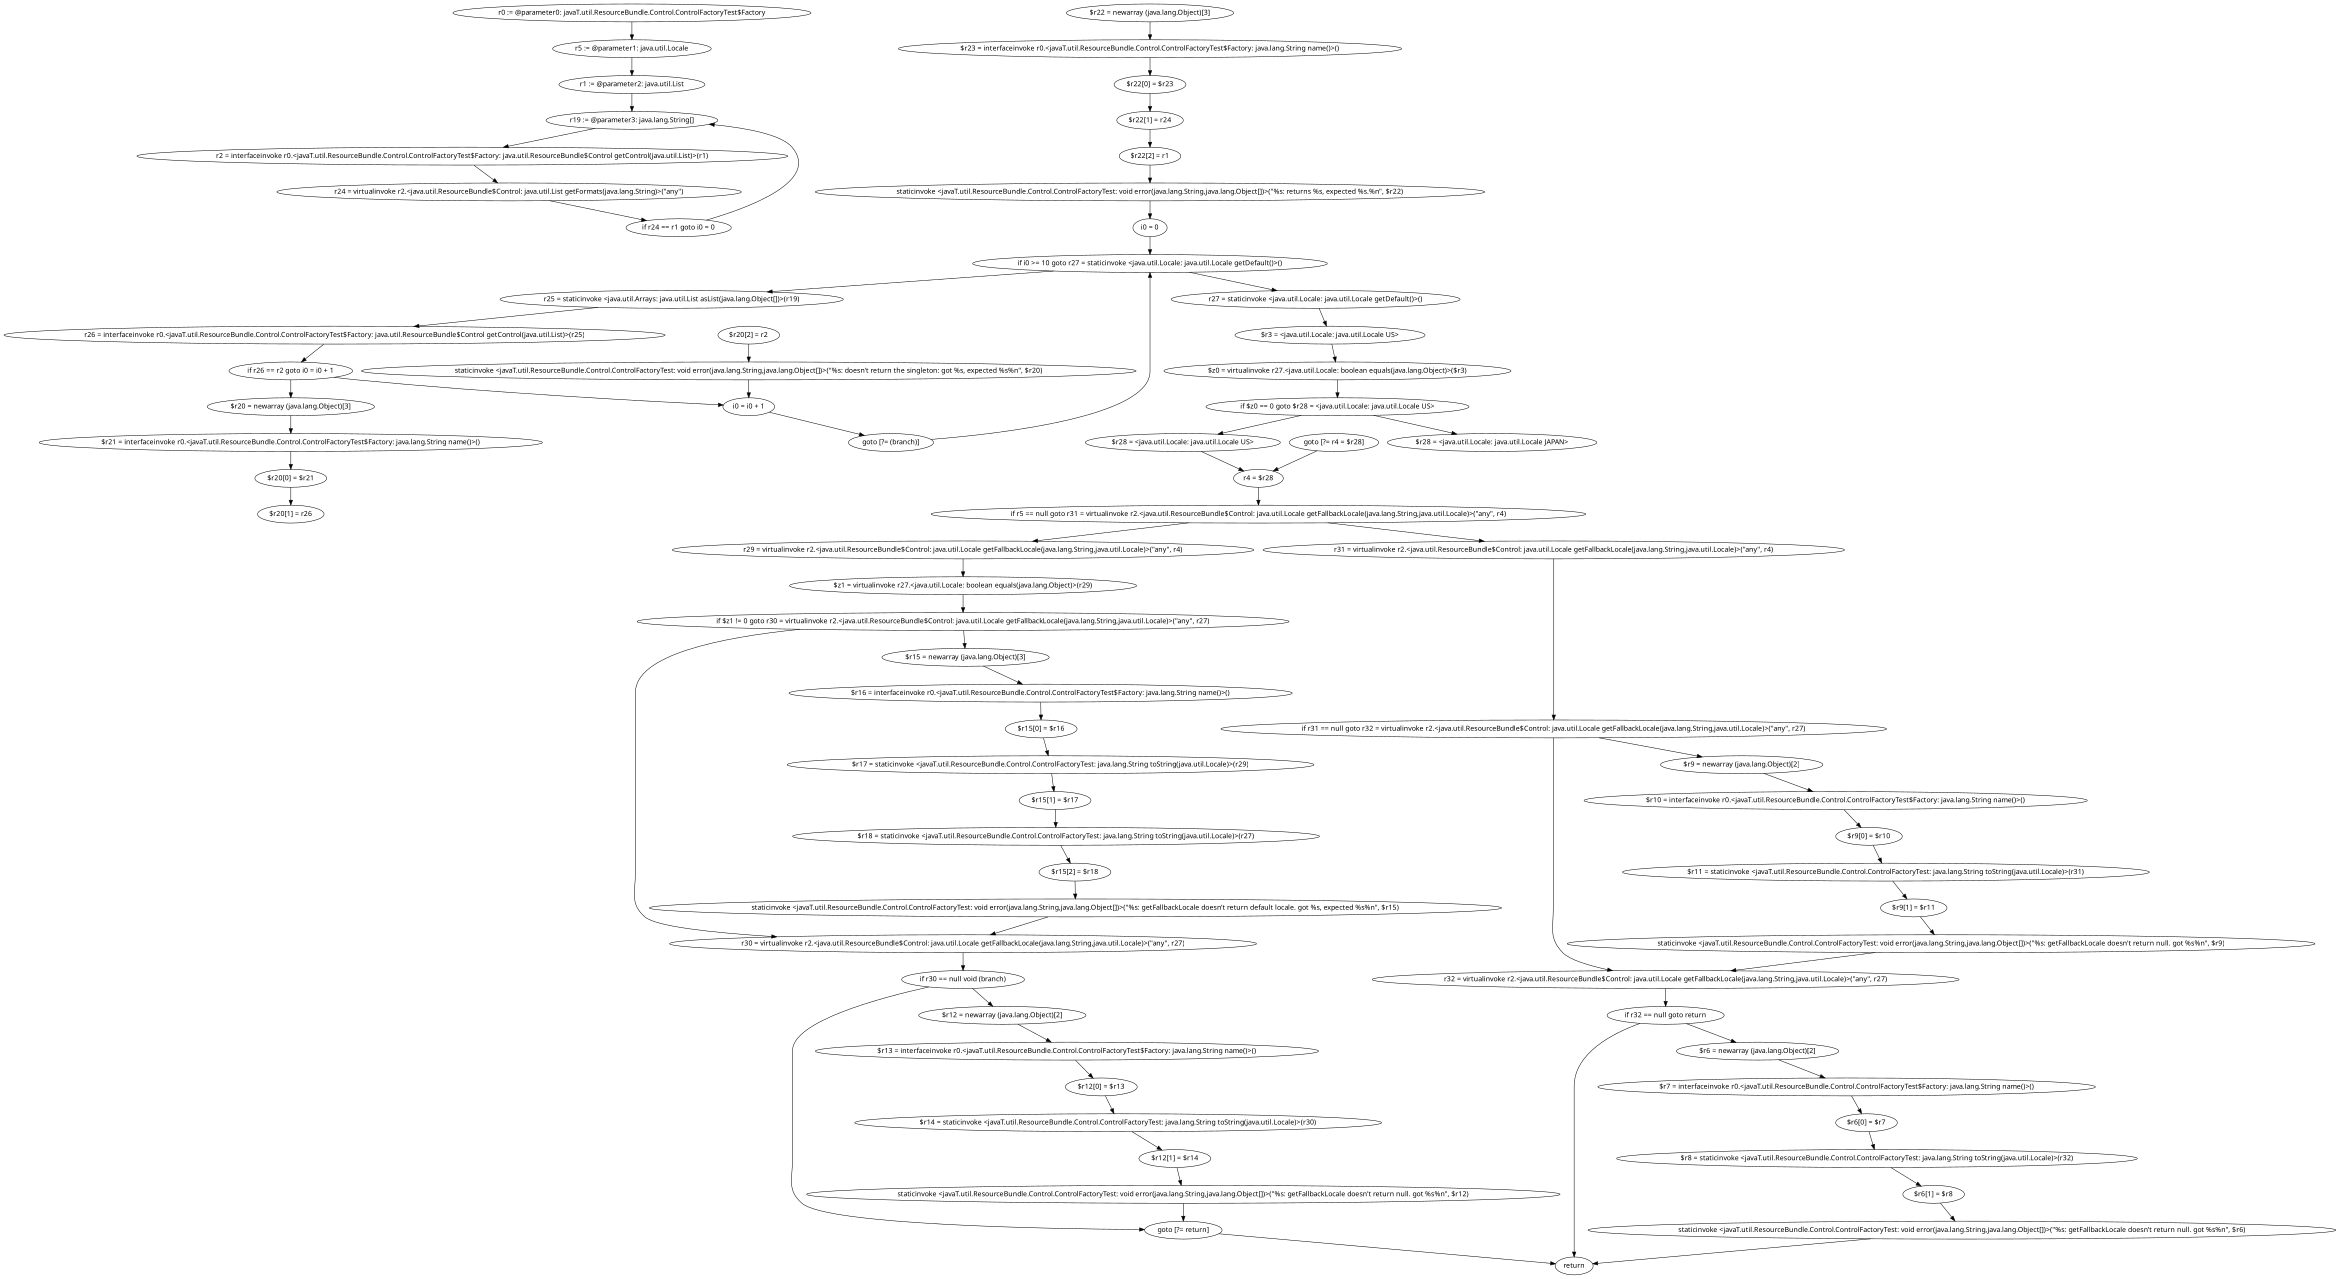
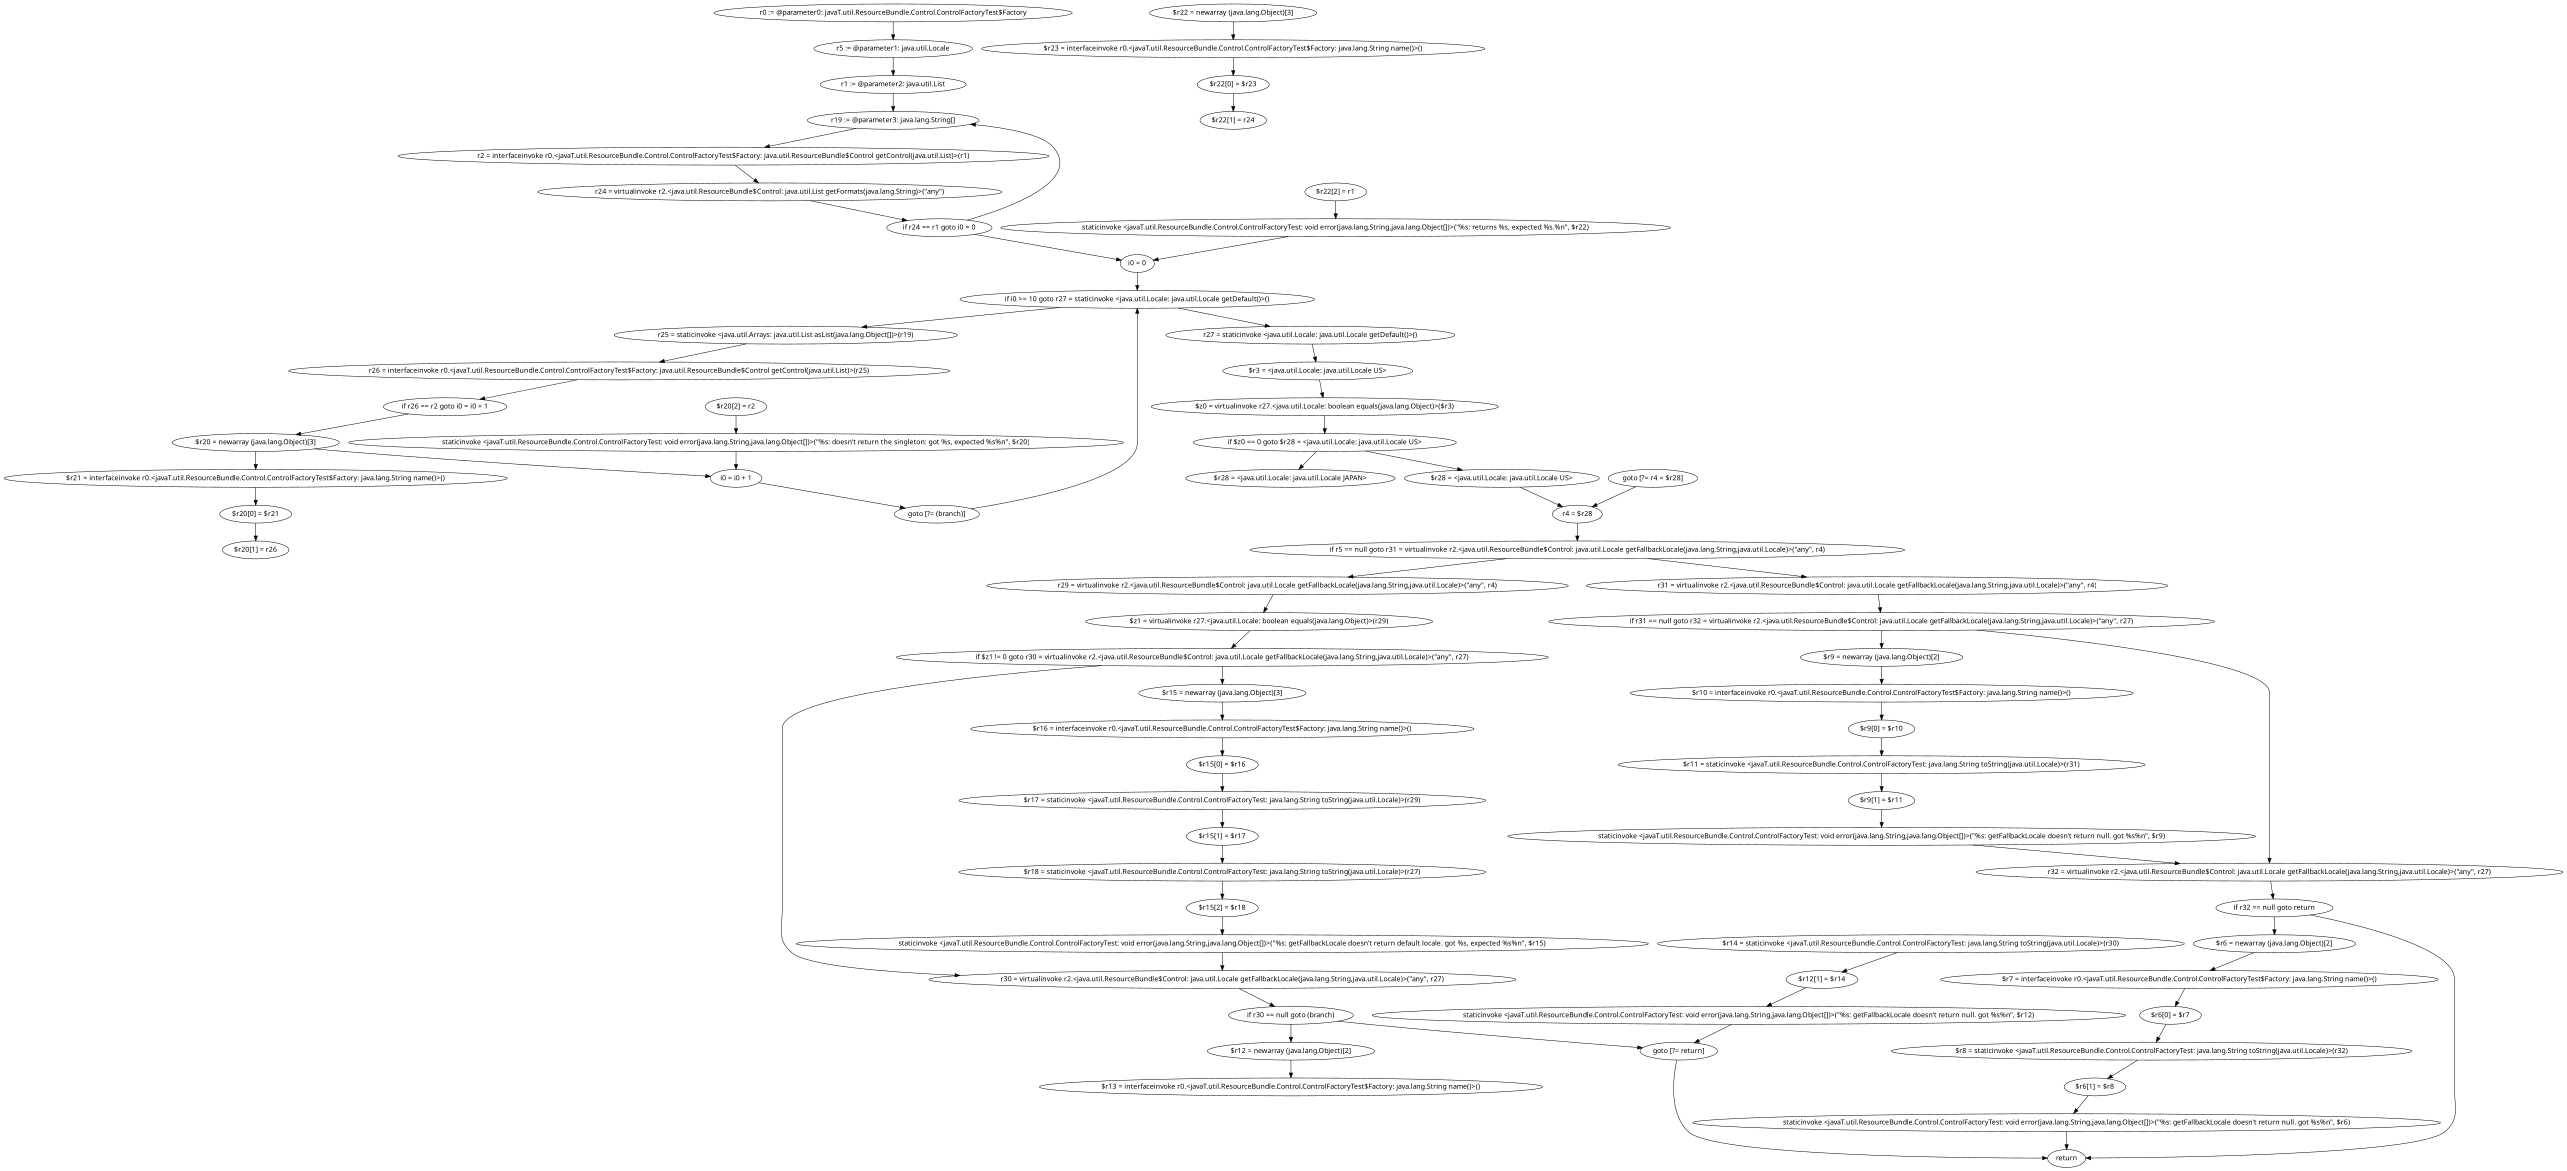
(1150, 136) -> none
none -> (1045, 247)
(526, 394) -> (510, 464)
(963, 980) -> (1291, 1015)
(1101, 1087) -> none
